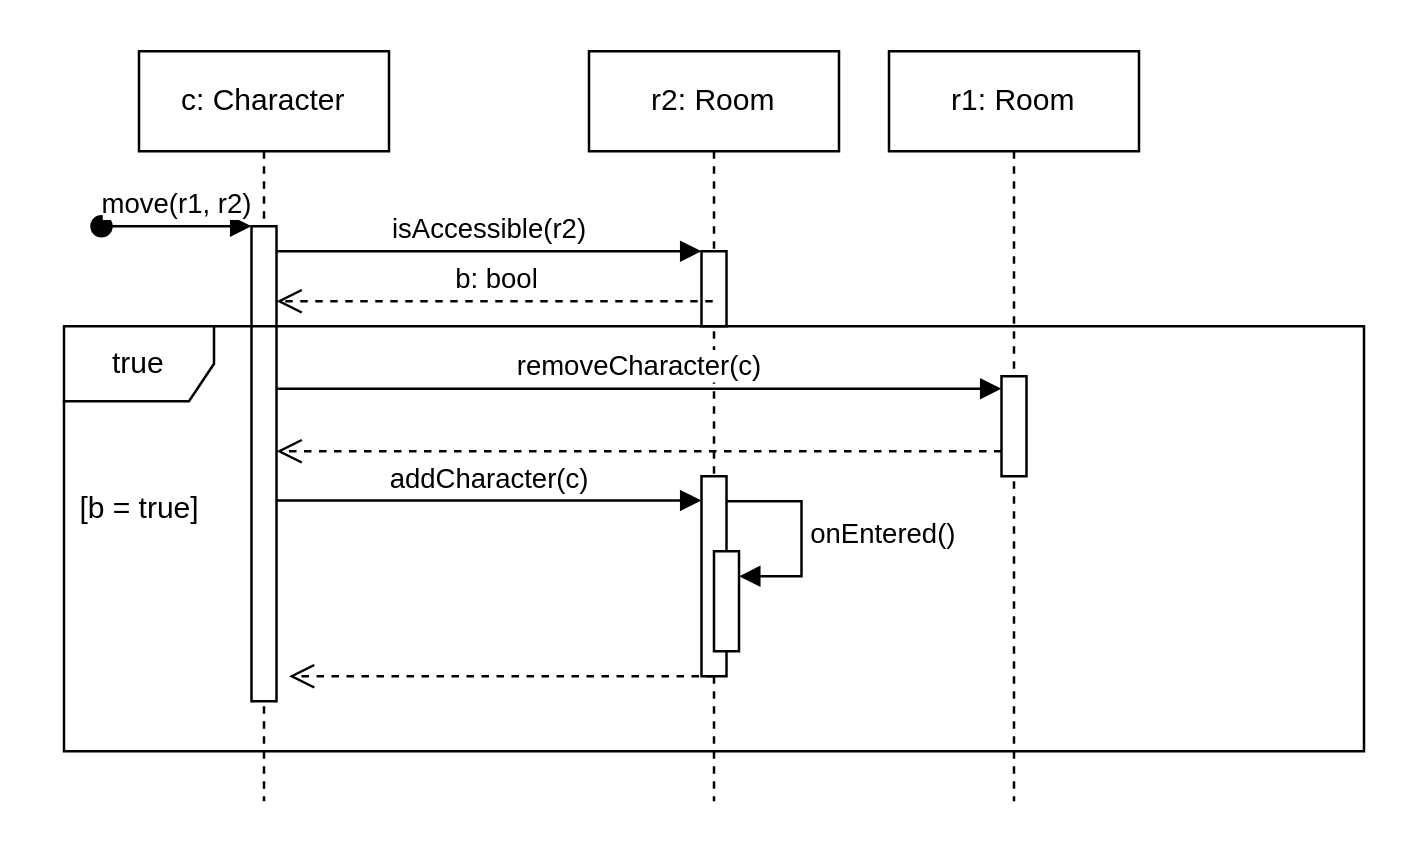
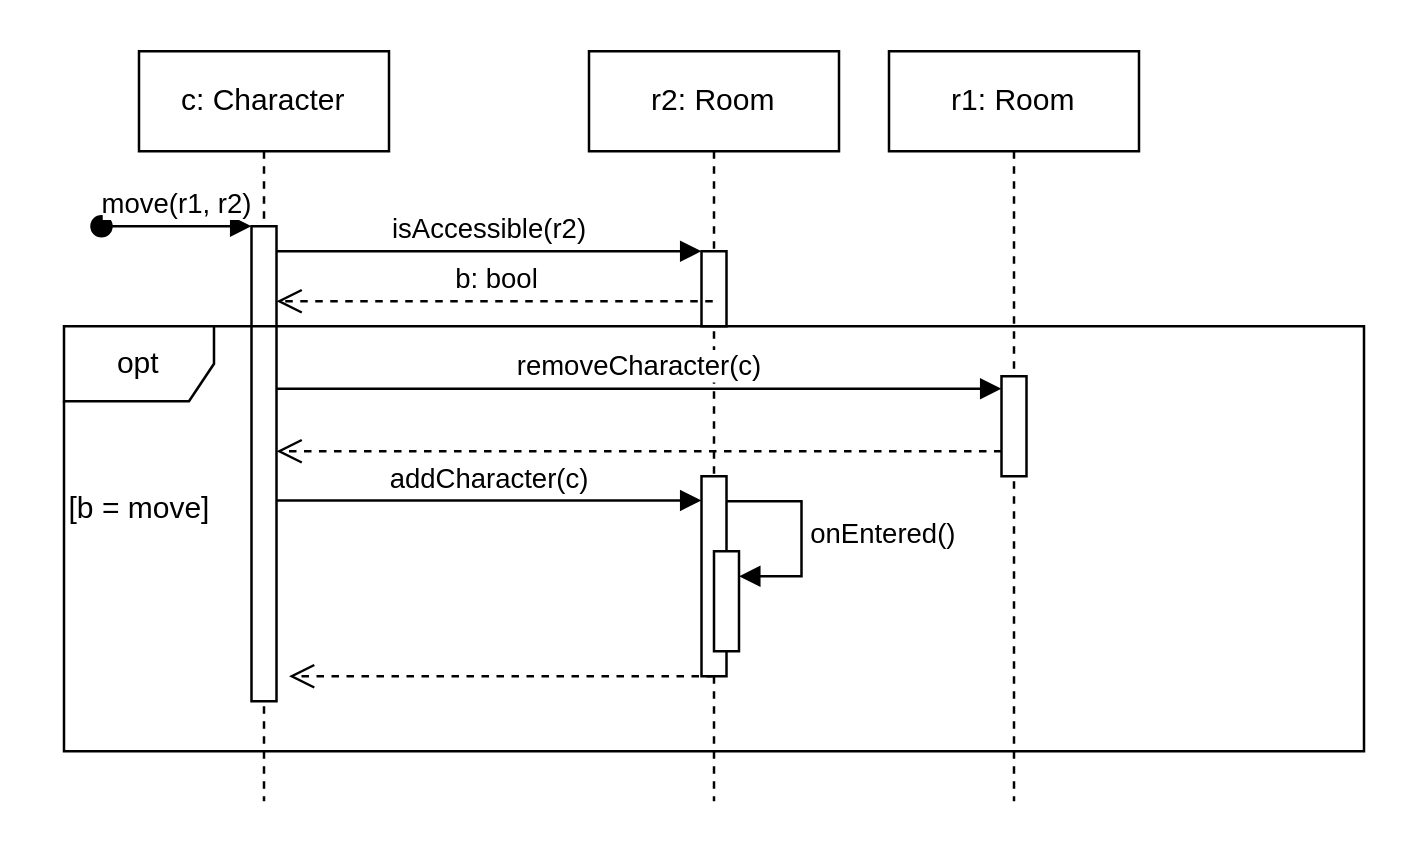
(139, 364) -> (139, 364)
(140, 509) -> (140, 509)
